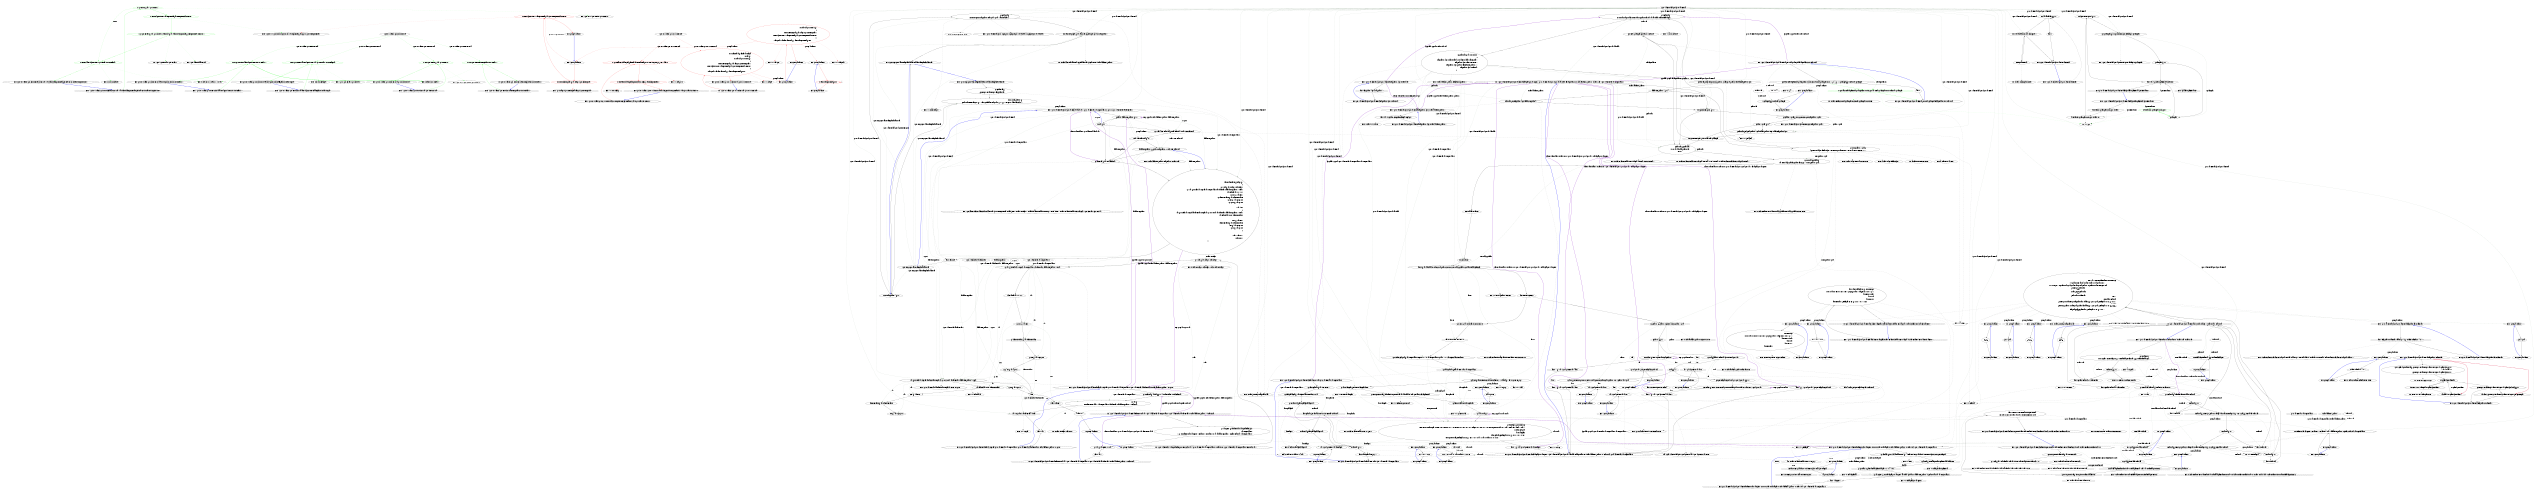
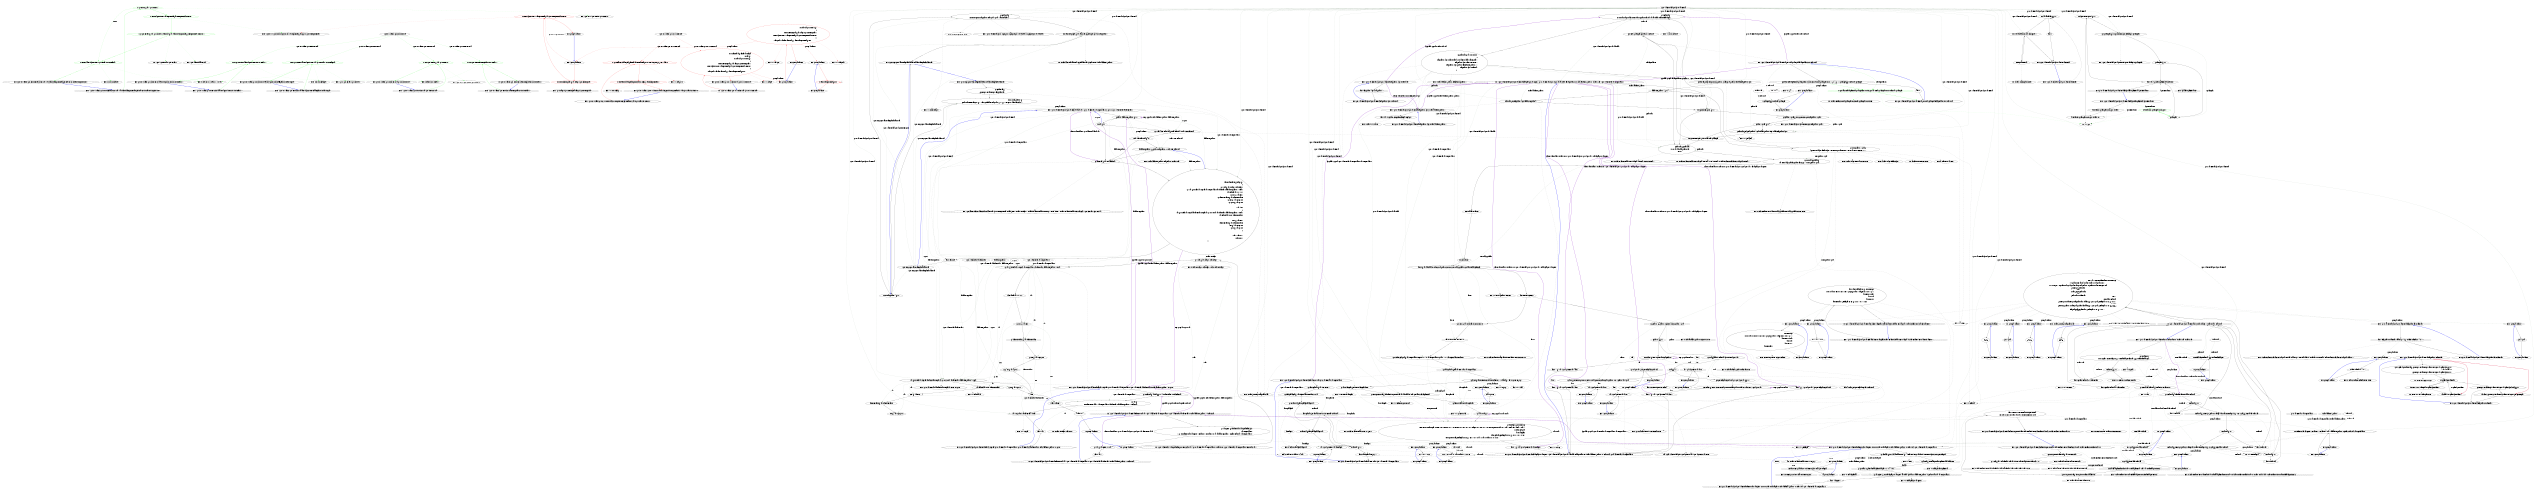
(335, 80) -> (335, 80)
